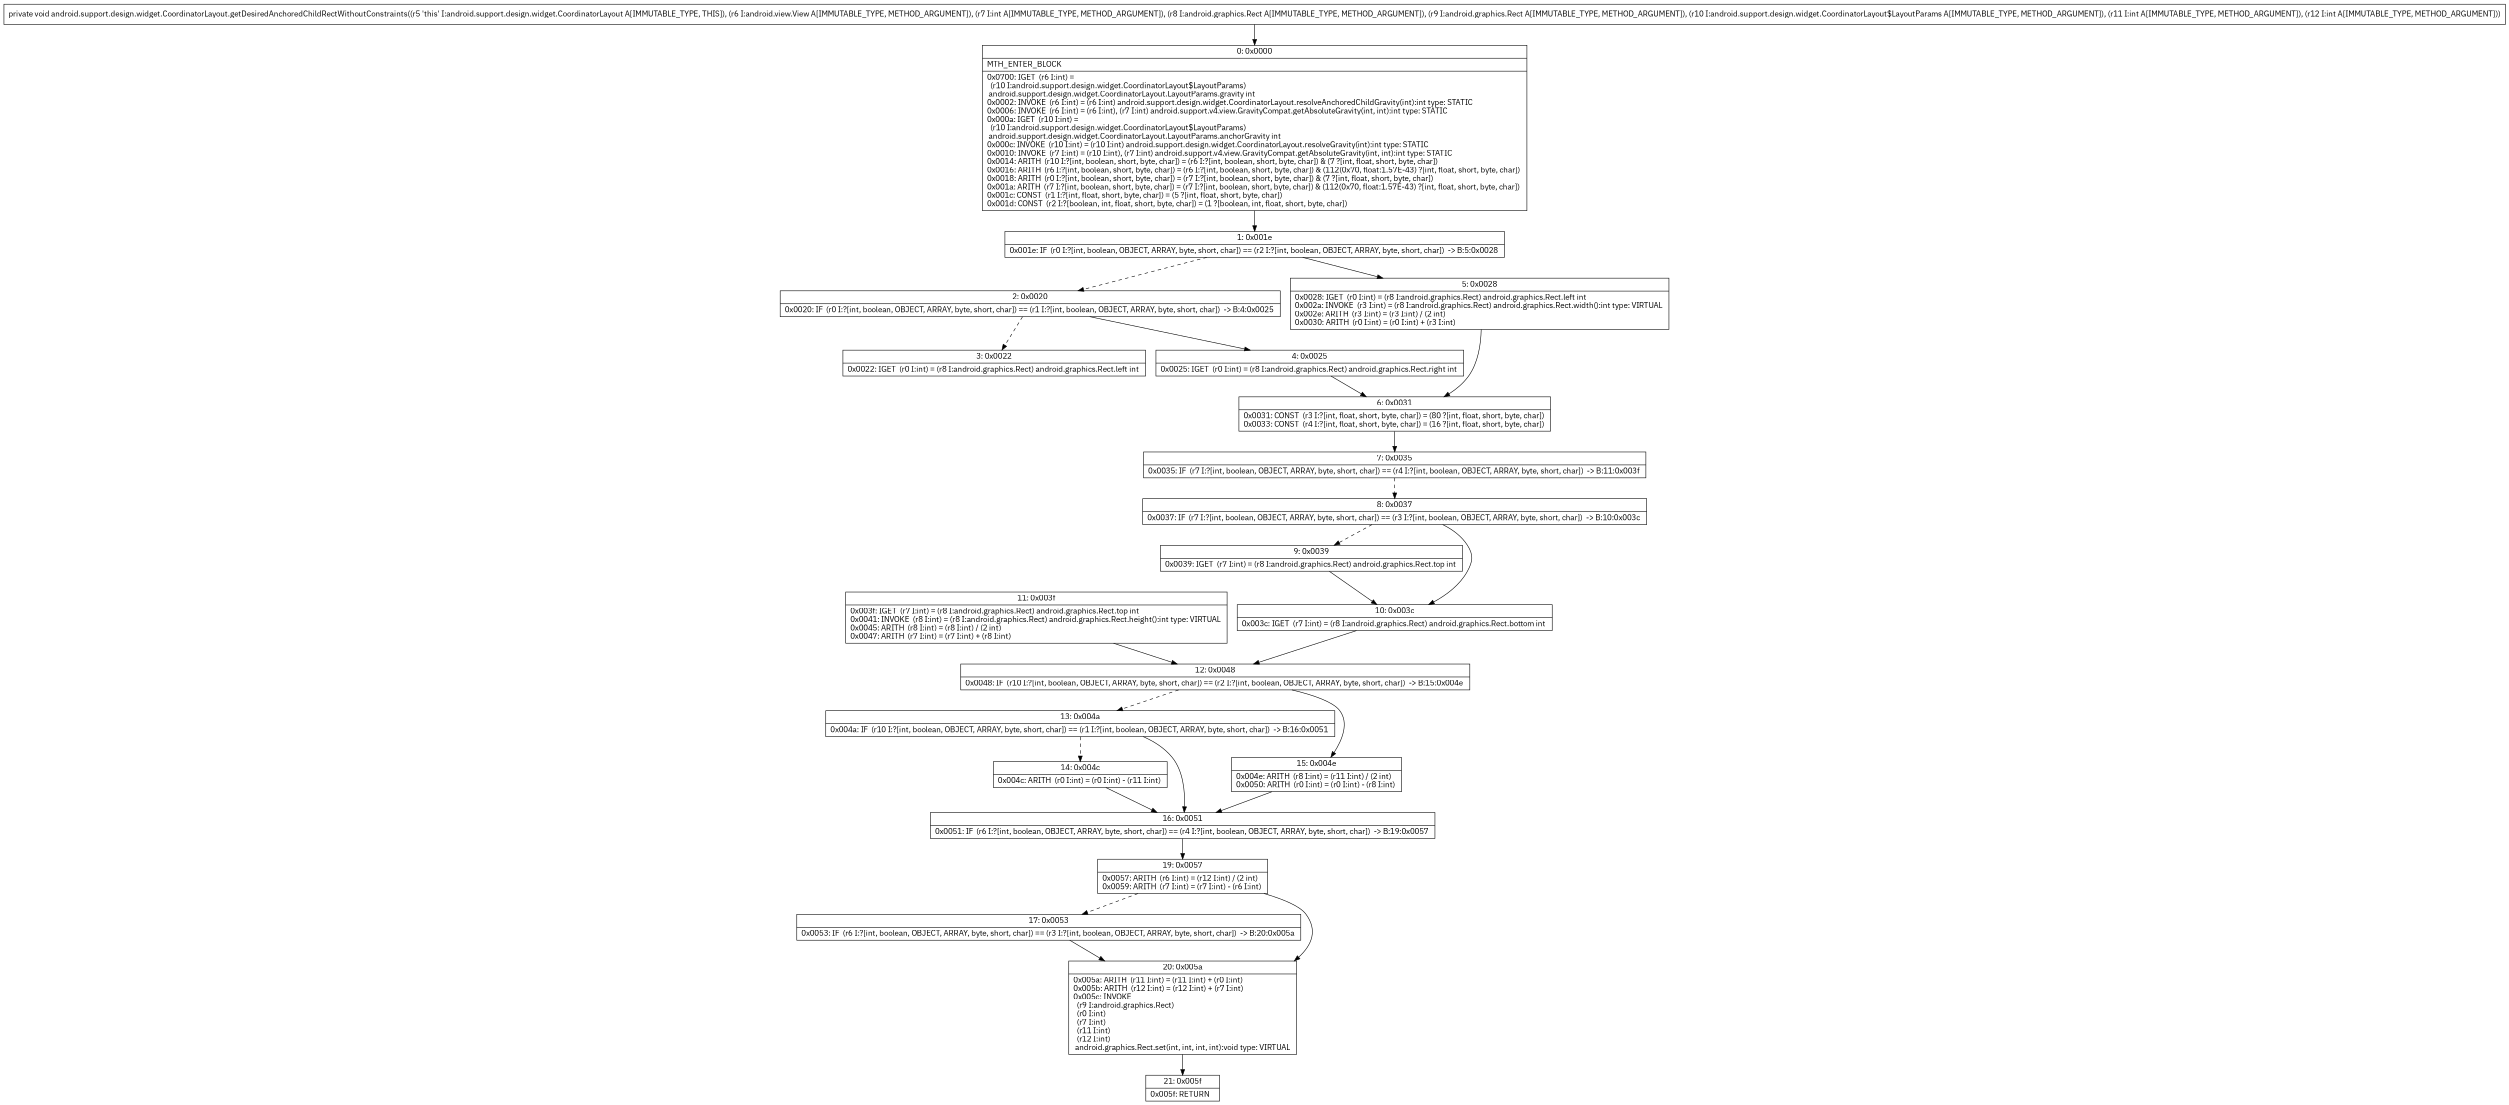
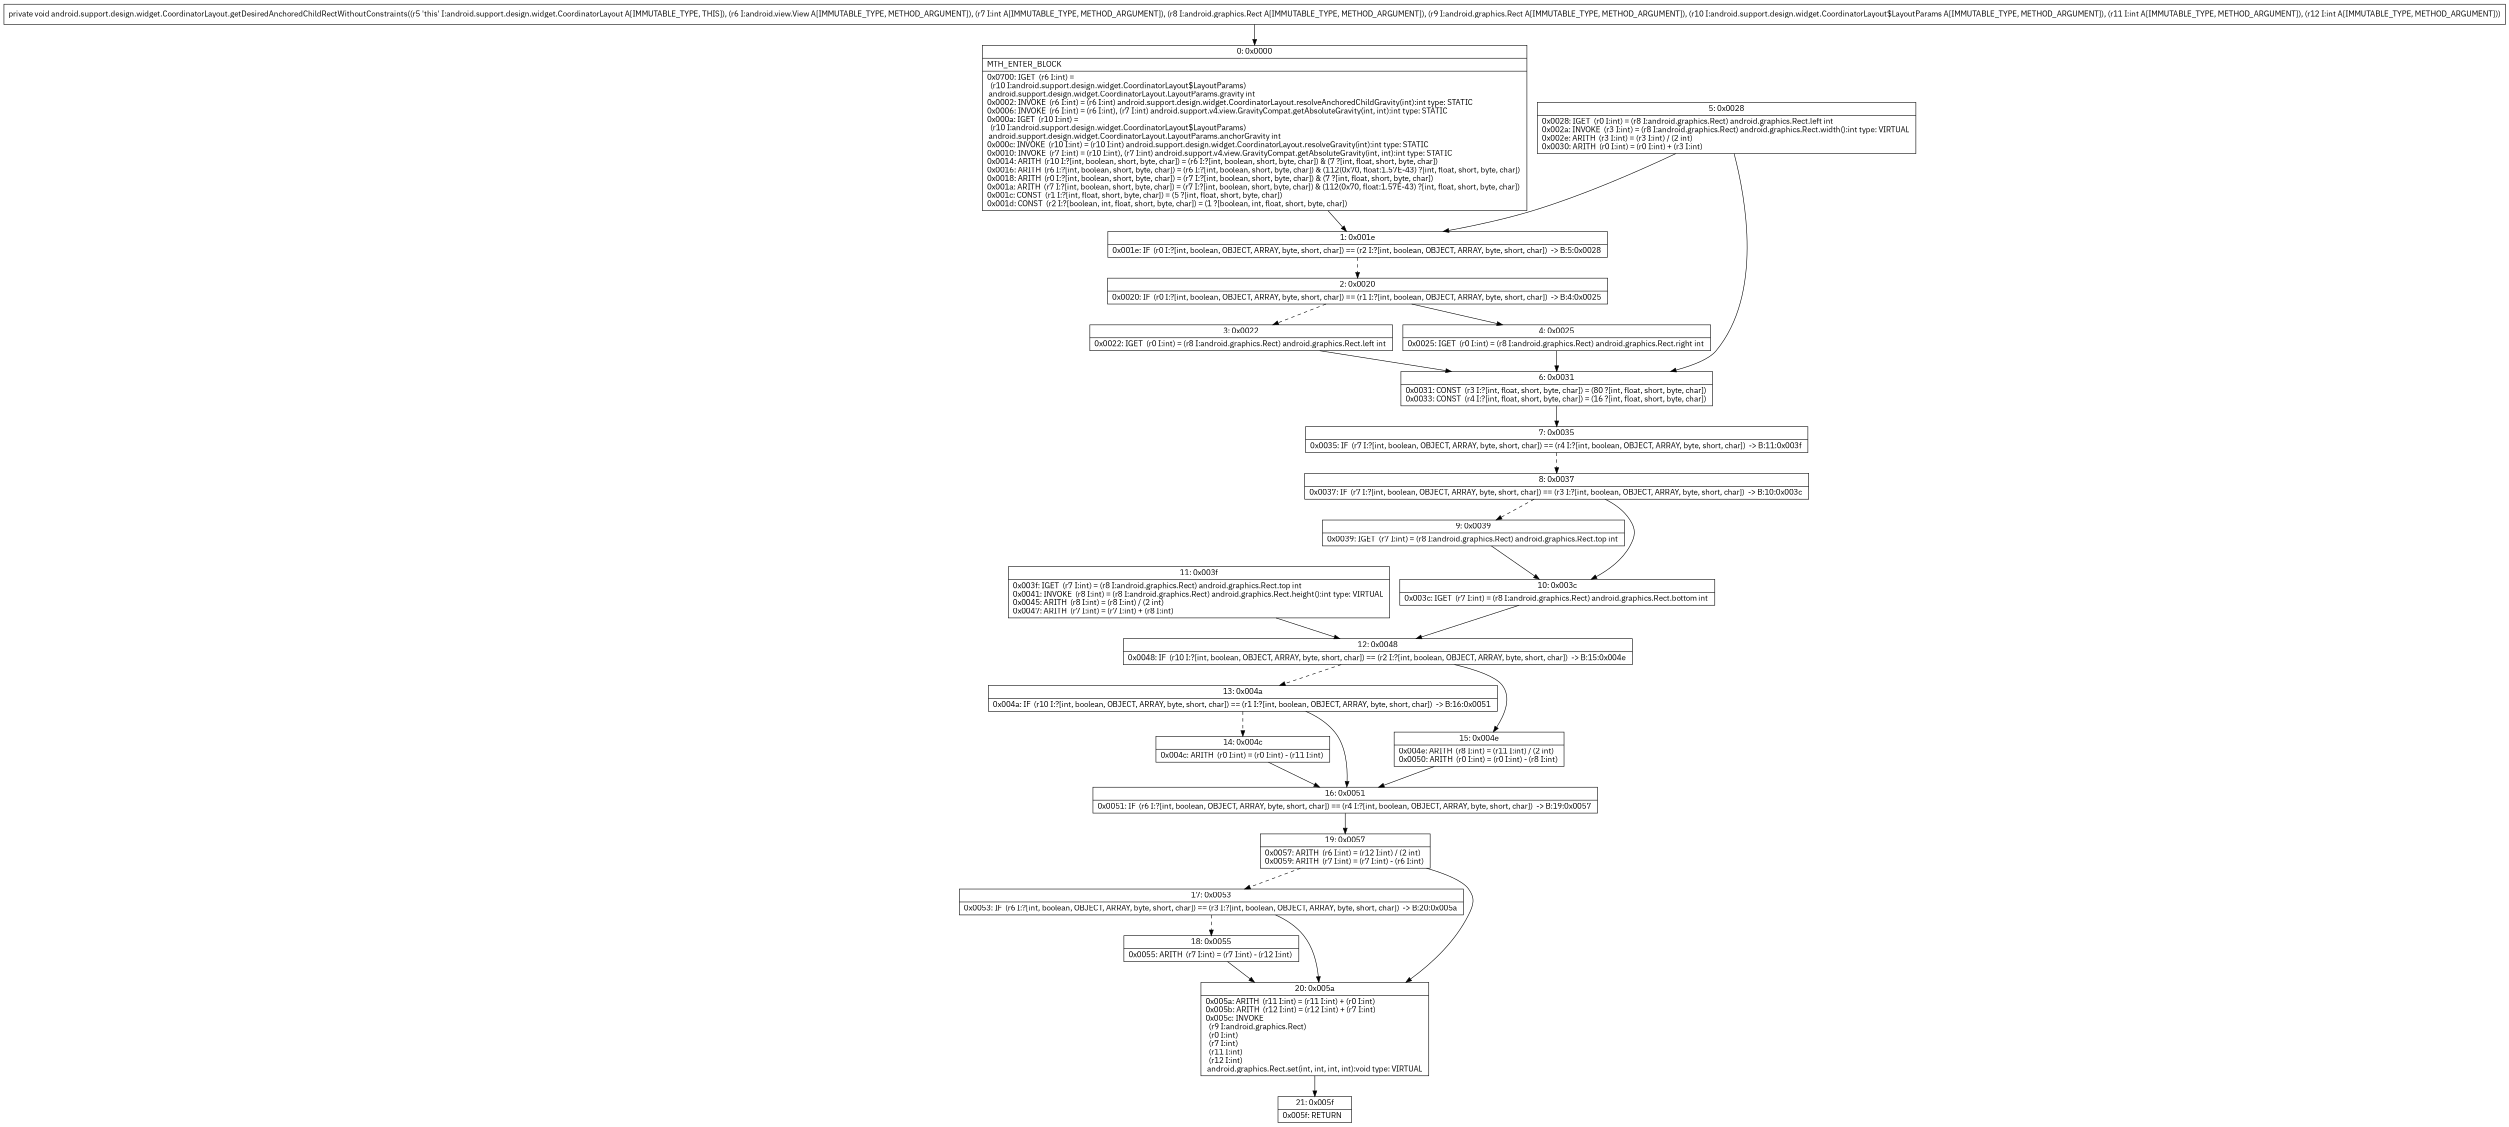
(1340, 267) -> (1565, 200)
none -> (1383, 361)
none -> (1211, 949)
